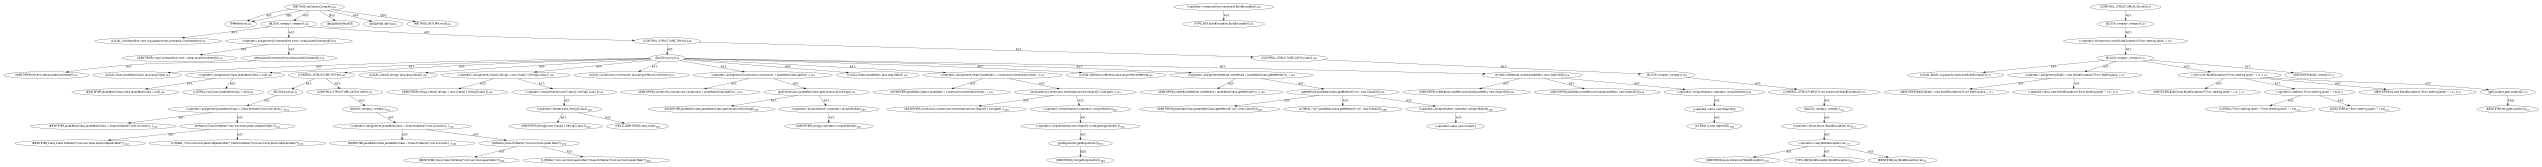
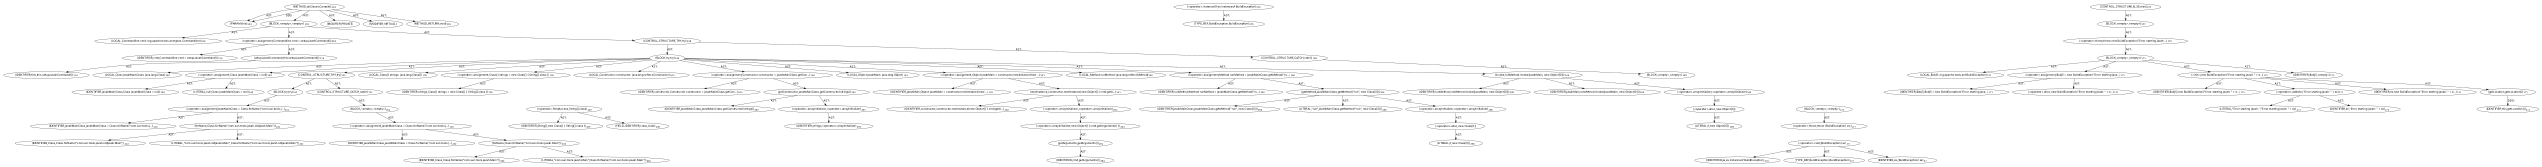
(332, 16) -> (332, 16)
(384, 16) -> (384, 16)
(564, 92) -> none
(1824, 92) -> none
(1824, 134) -> none
none -> (1456, 143)
(1084, 152) -> (1084, 152)
